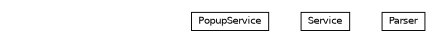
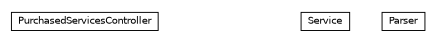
none -> (85, 21)
(230, 21) -> none
